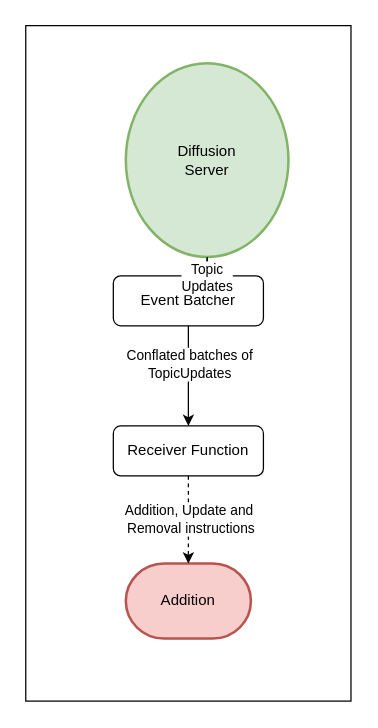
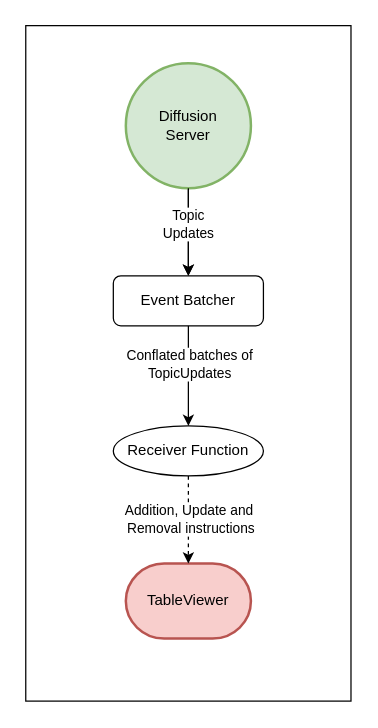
(207, 160) -> (188, 126)
(188, 451) -> (188, 451)
(188, 601) -> (188, 601)
